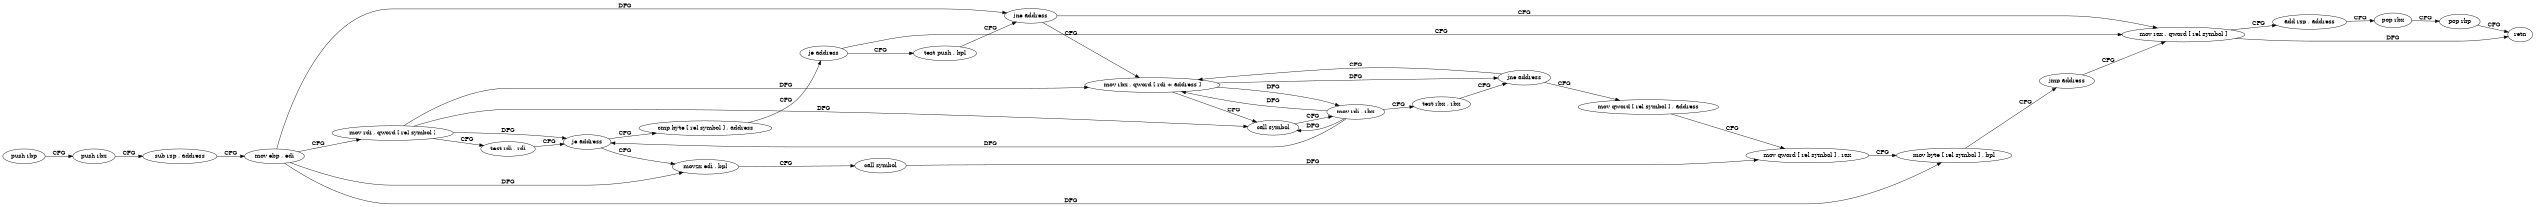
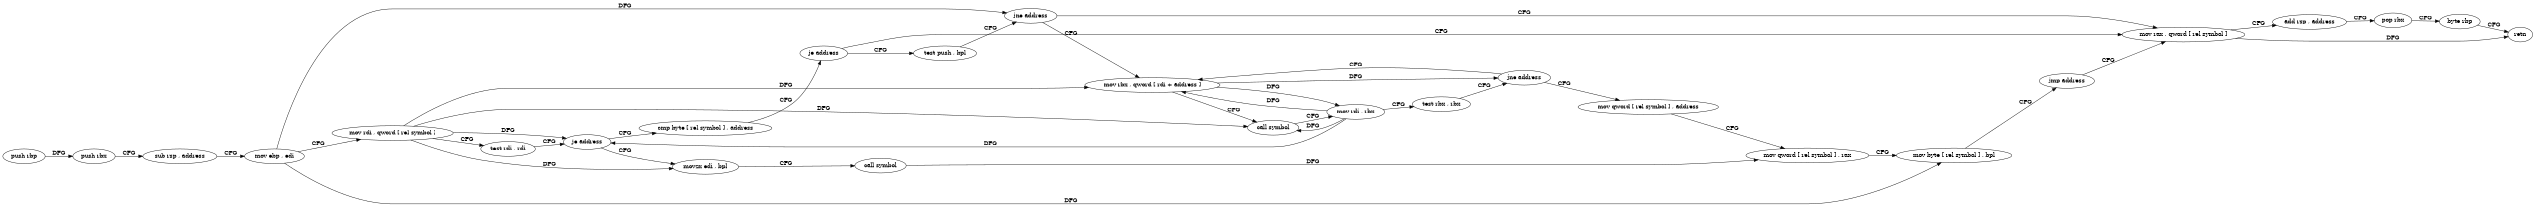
(2460, 22) -> (2460, 22)
(59, 153) -> (59, 153)
(484, 185) -> (538, 167)
